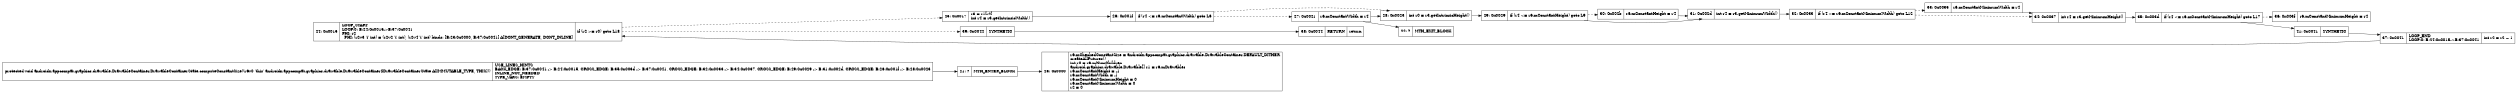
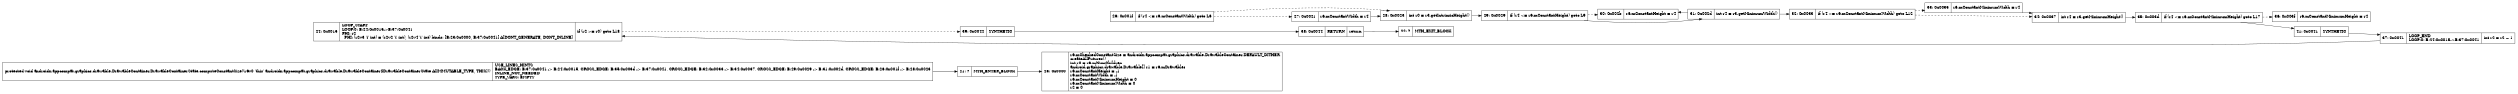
(1682, 16) -> (1684, 12)
(987, 17) -> none
(1379, 24) -> (1380, 32)
